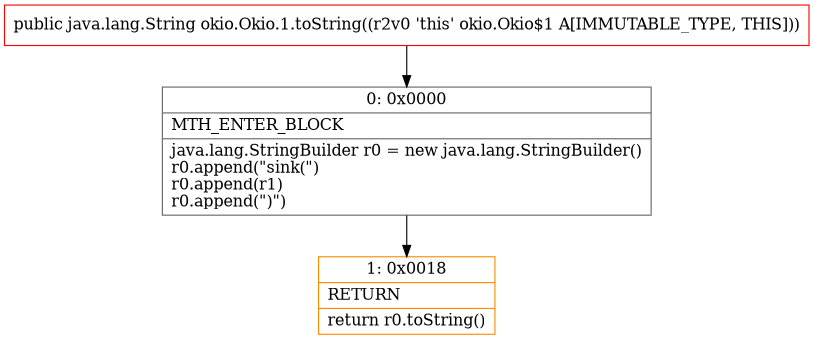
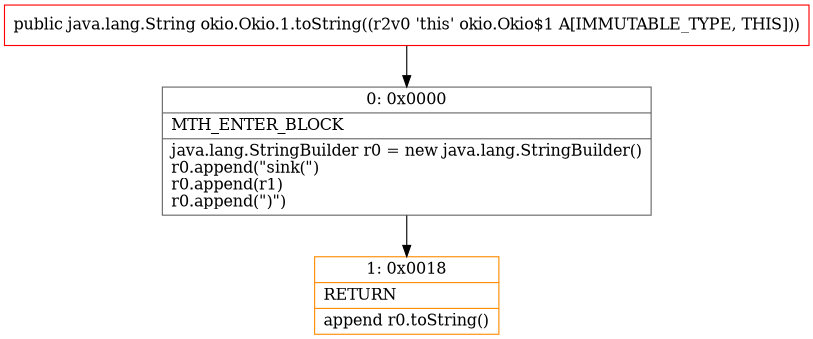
(407, 321) -> (407, 321)
